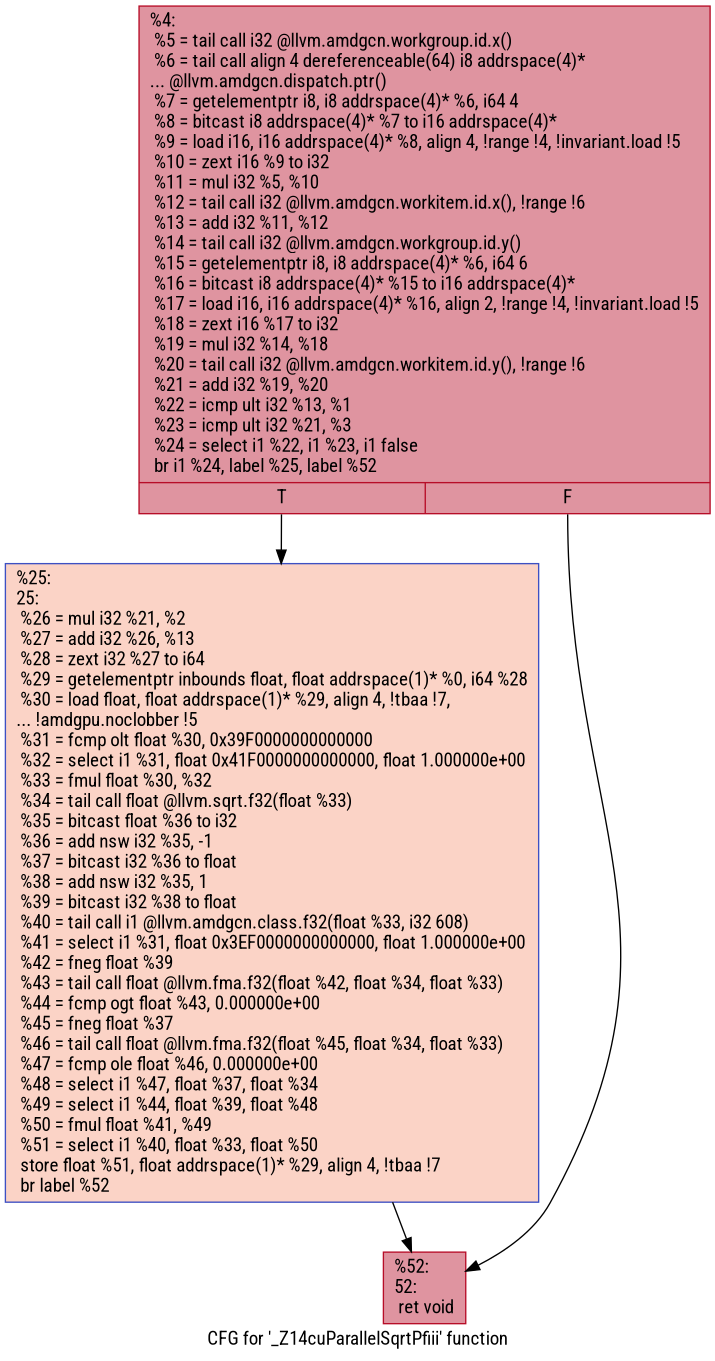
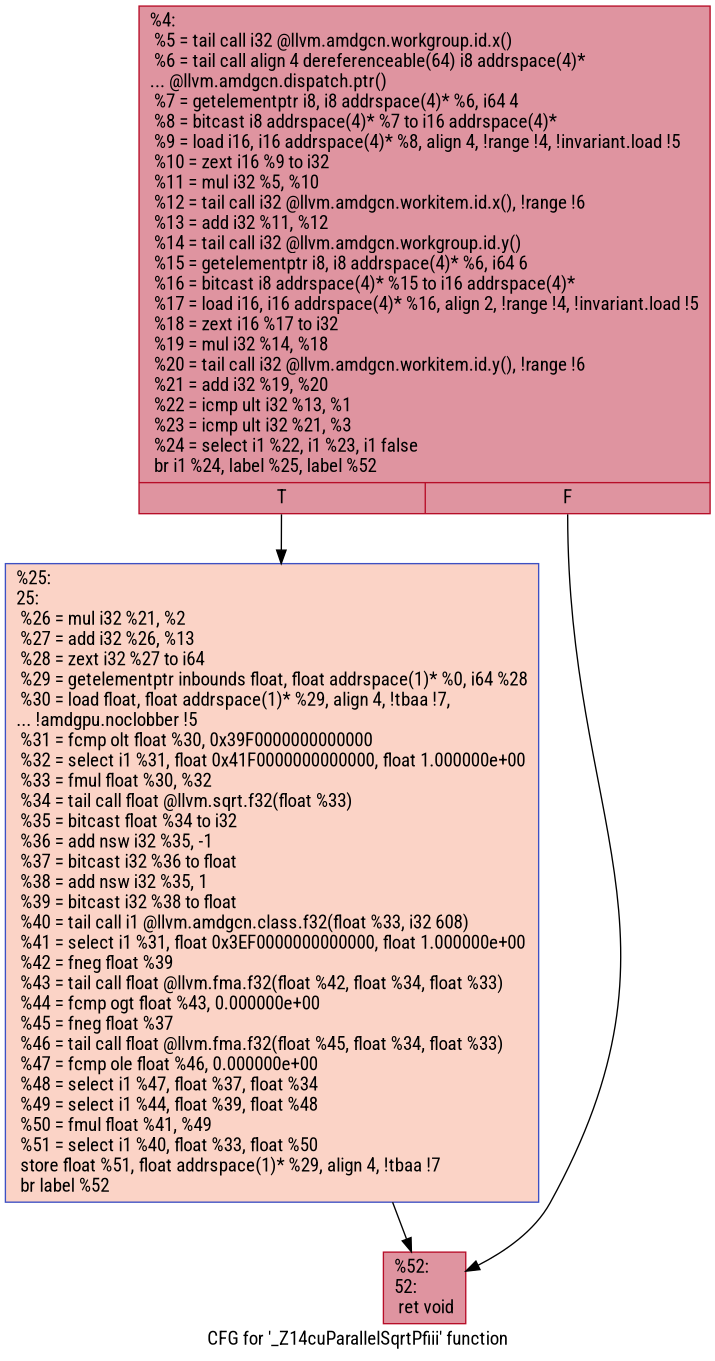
(127, 821) -> (127, 821)
